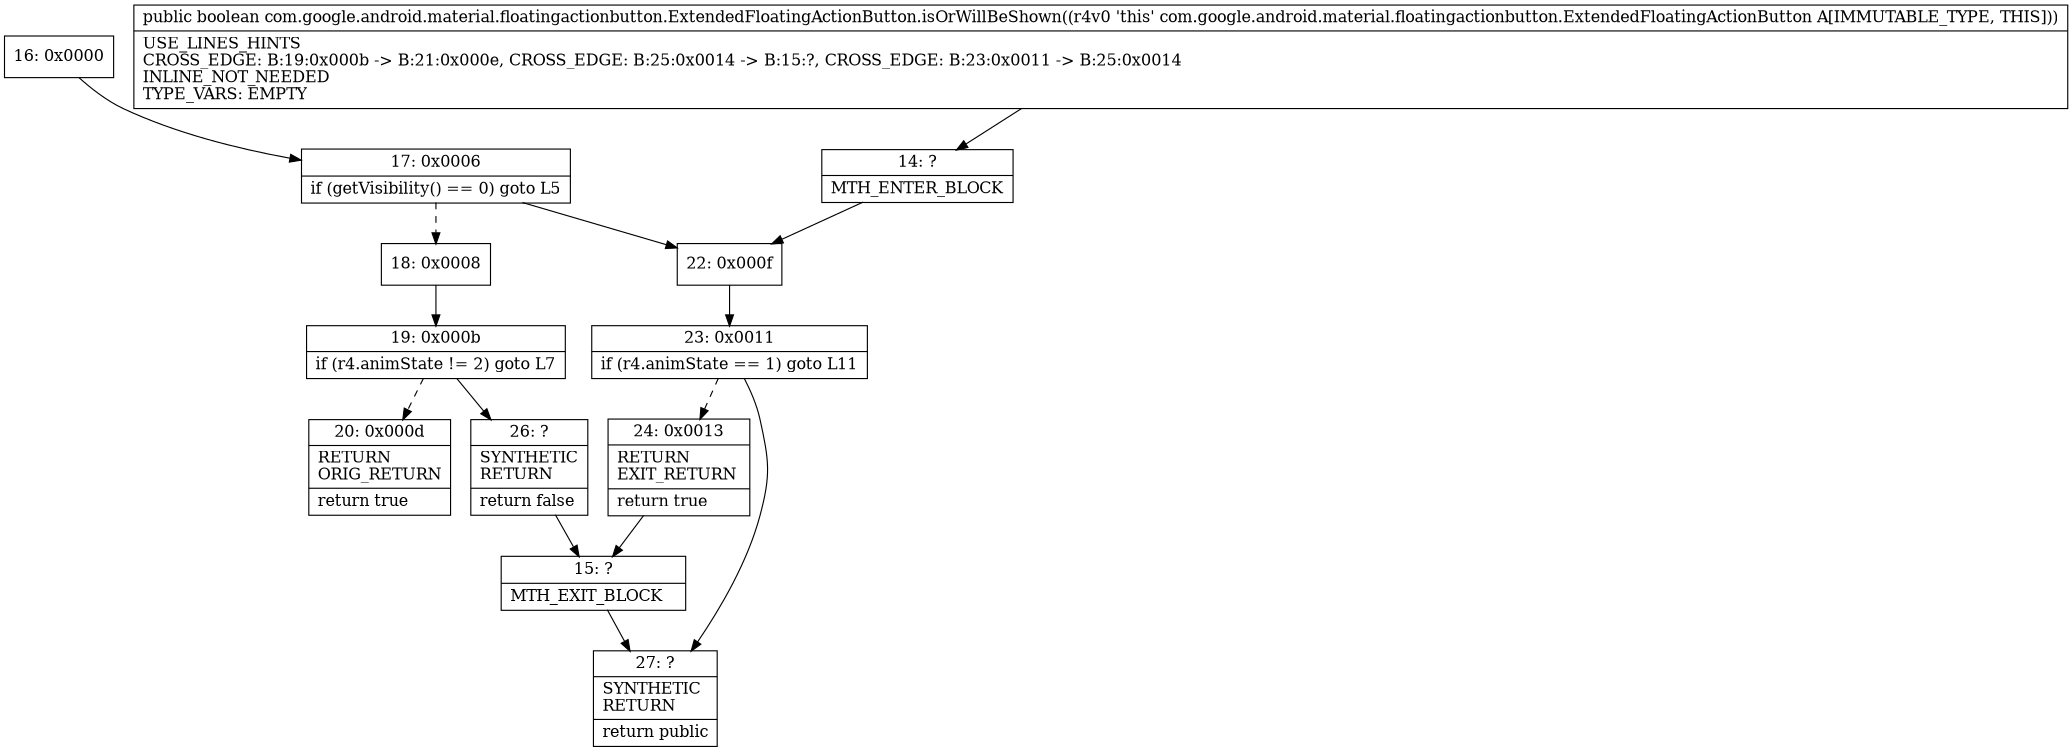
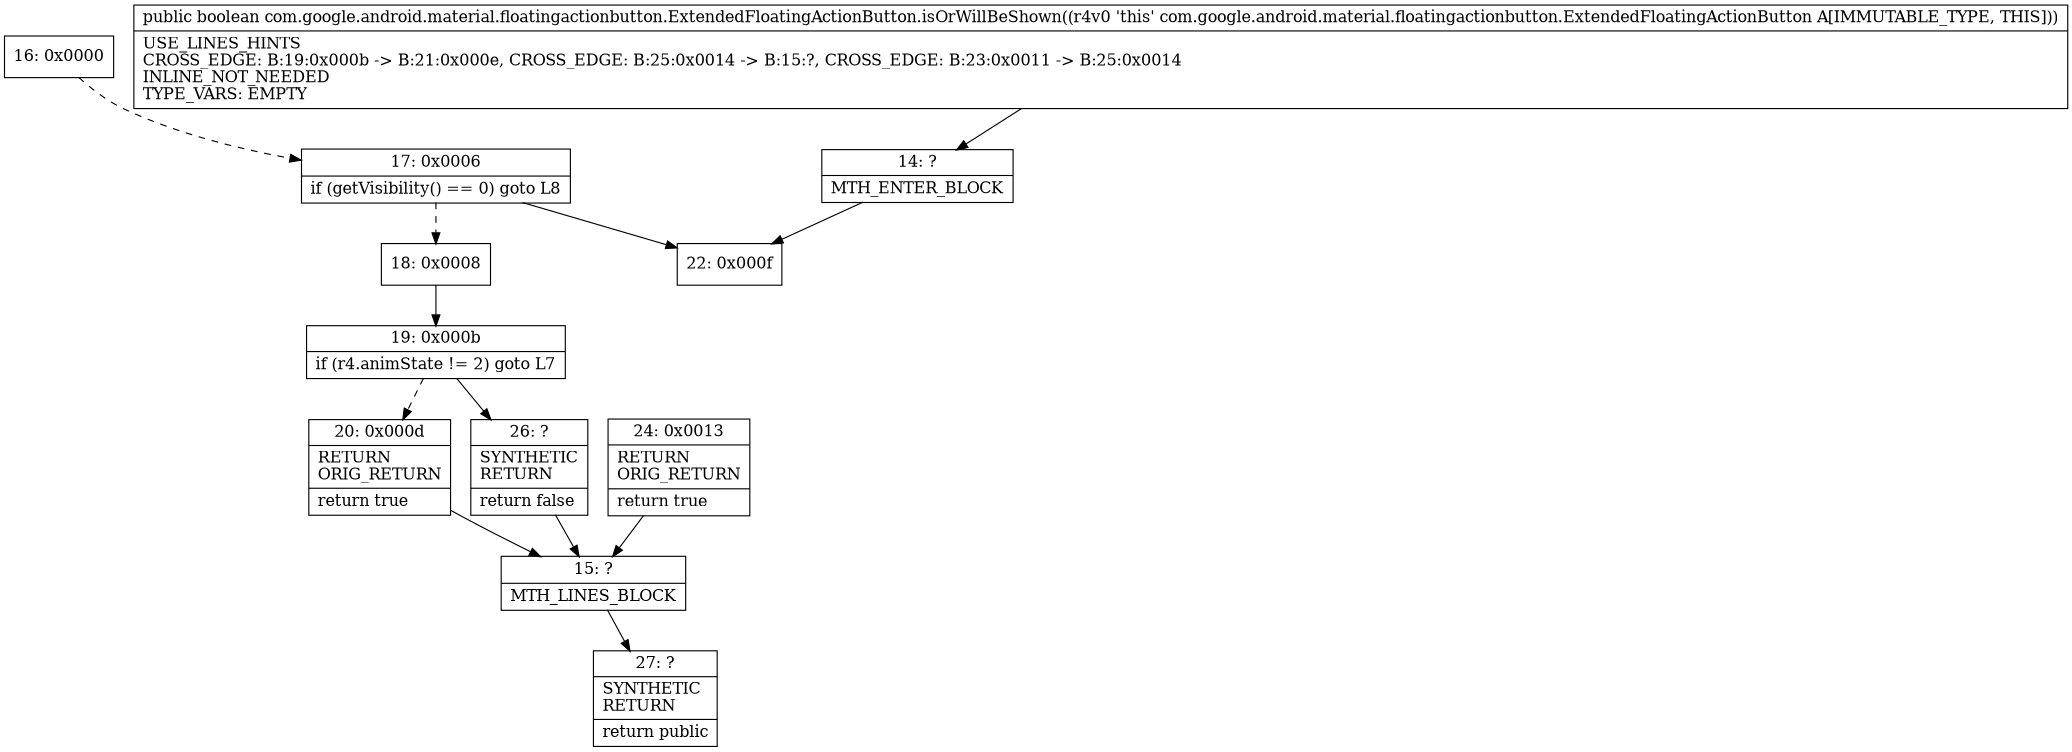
(179, 131) -> (179, 131)
(436, 189) -> (436, 189)
(730, 352) -> none
(677, 475) -> (679, 475)
none -> (490, 531)
(587, 596) -> (593, 596)
